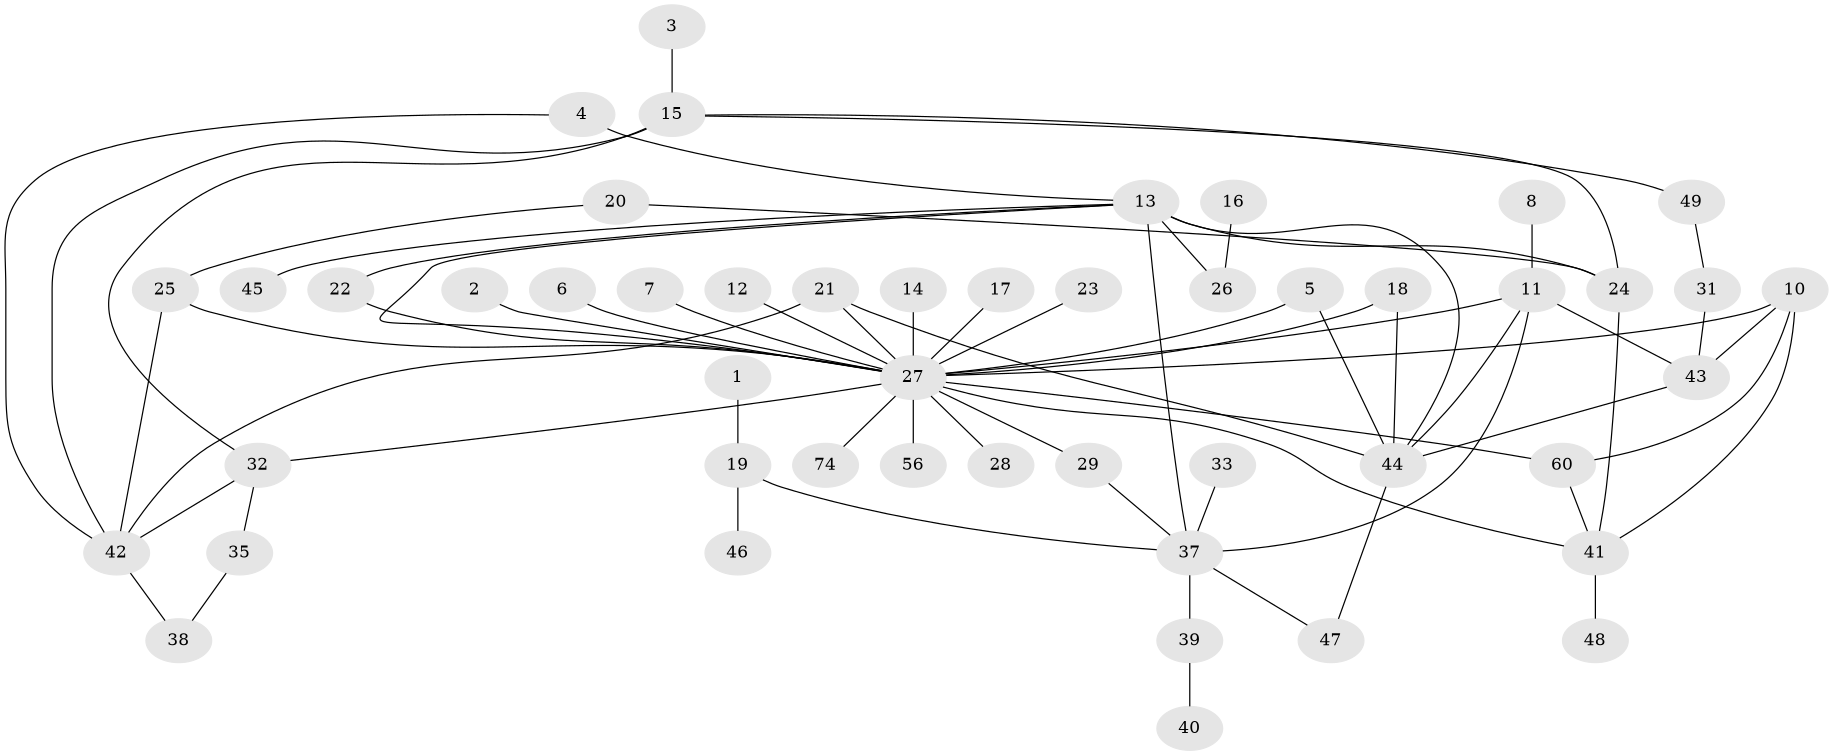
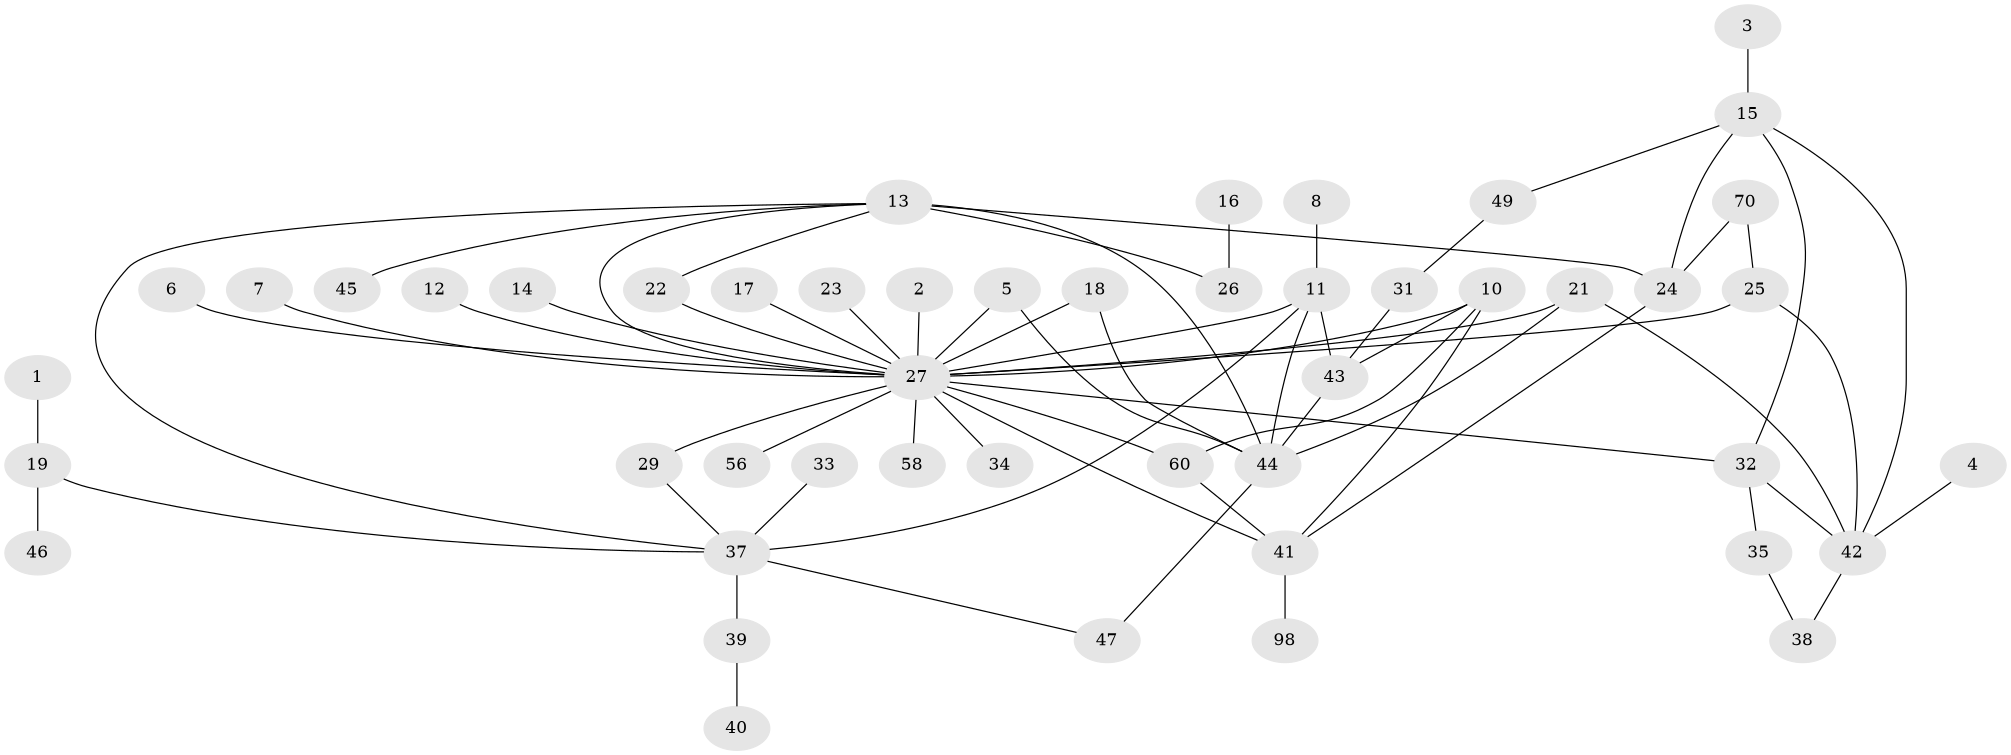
(858, 180) -> none
(616, 202) -> (1745, 202)
(826, 465) -> (1000, 465)
(1001, 465) -> (912, 465)
(1595, 641) -> (1285, 641)
